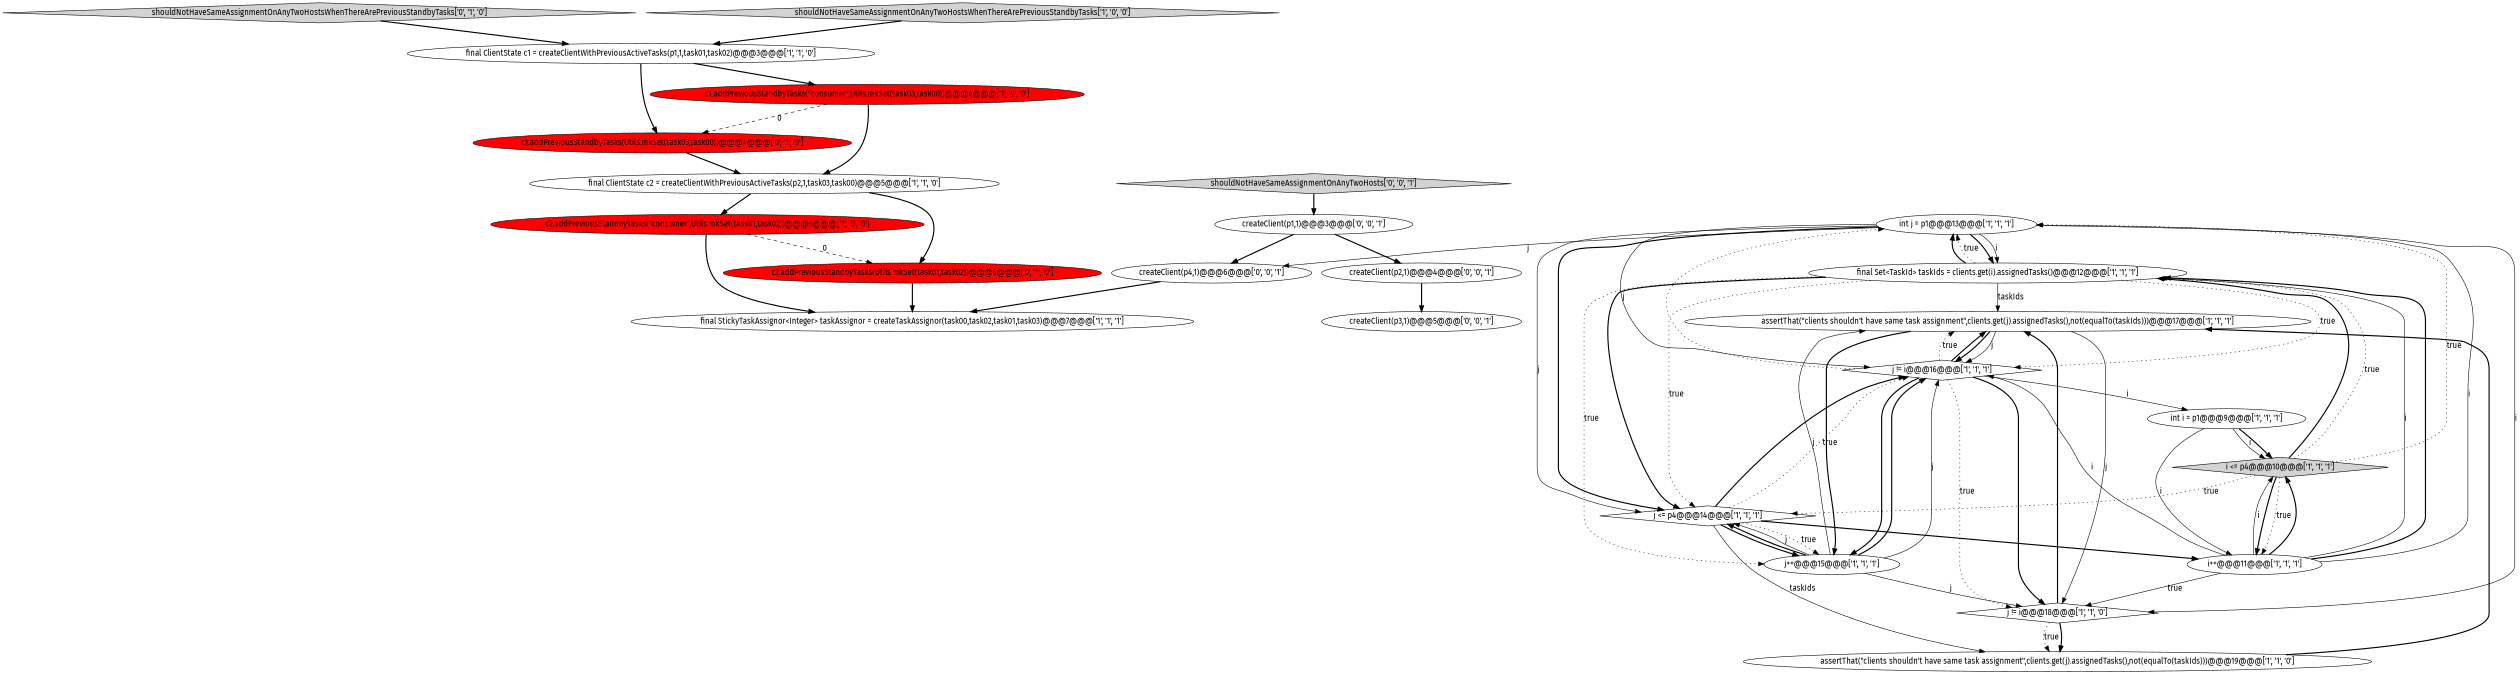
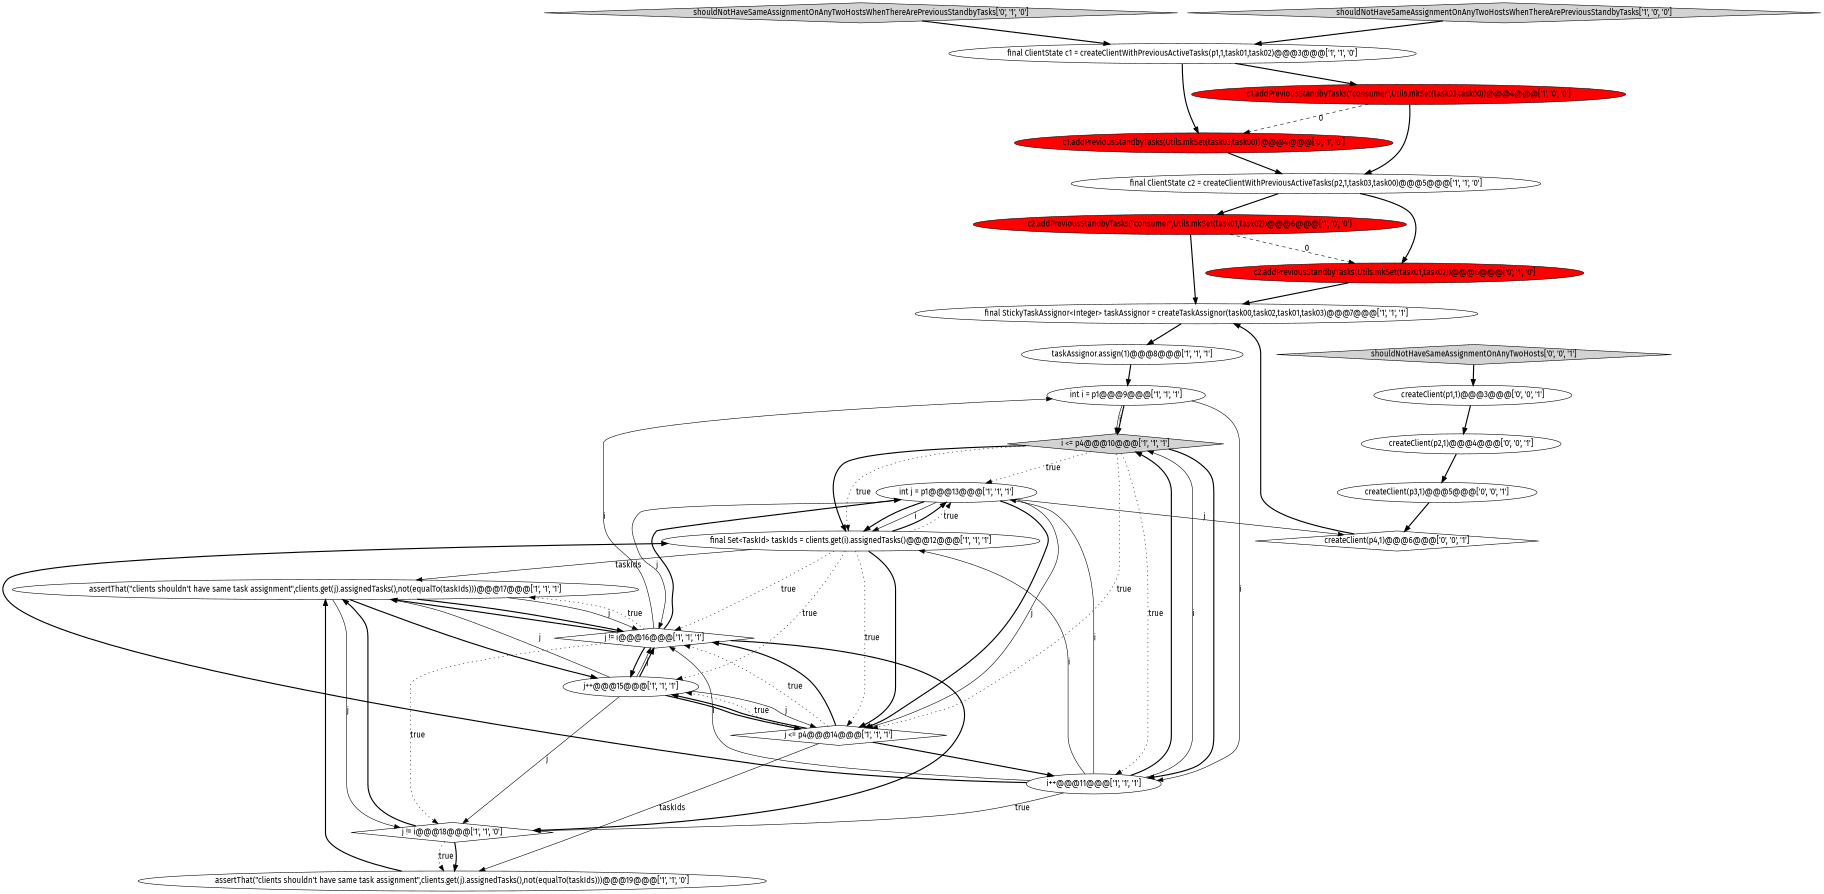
(1265, 248) -> (1419, 515)
(1212, 273) -> (1397, 541)
(1670, 293) -> (722, 521)
none -> (1132, 355)
(2515, 356) -> none
